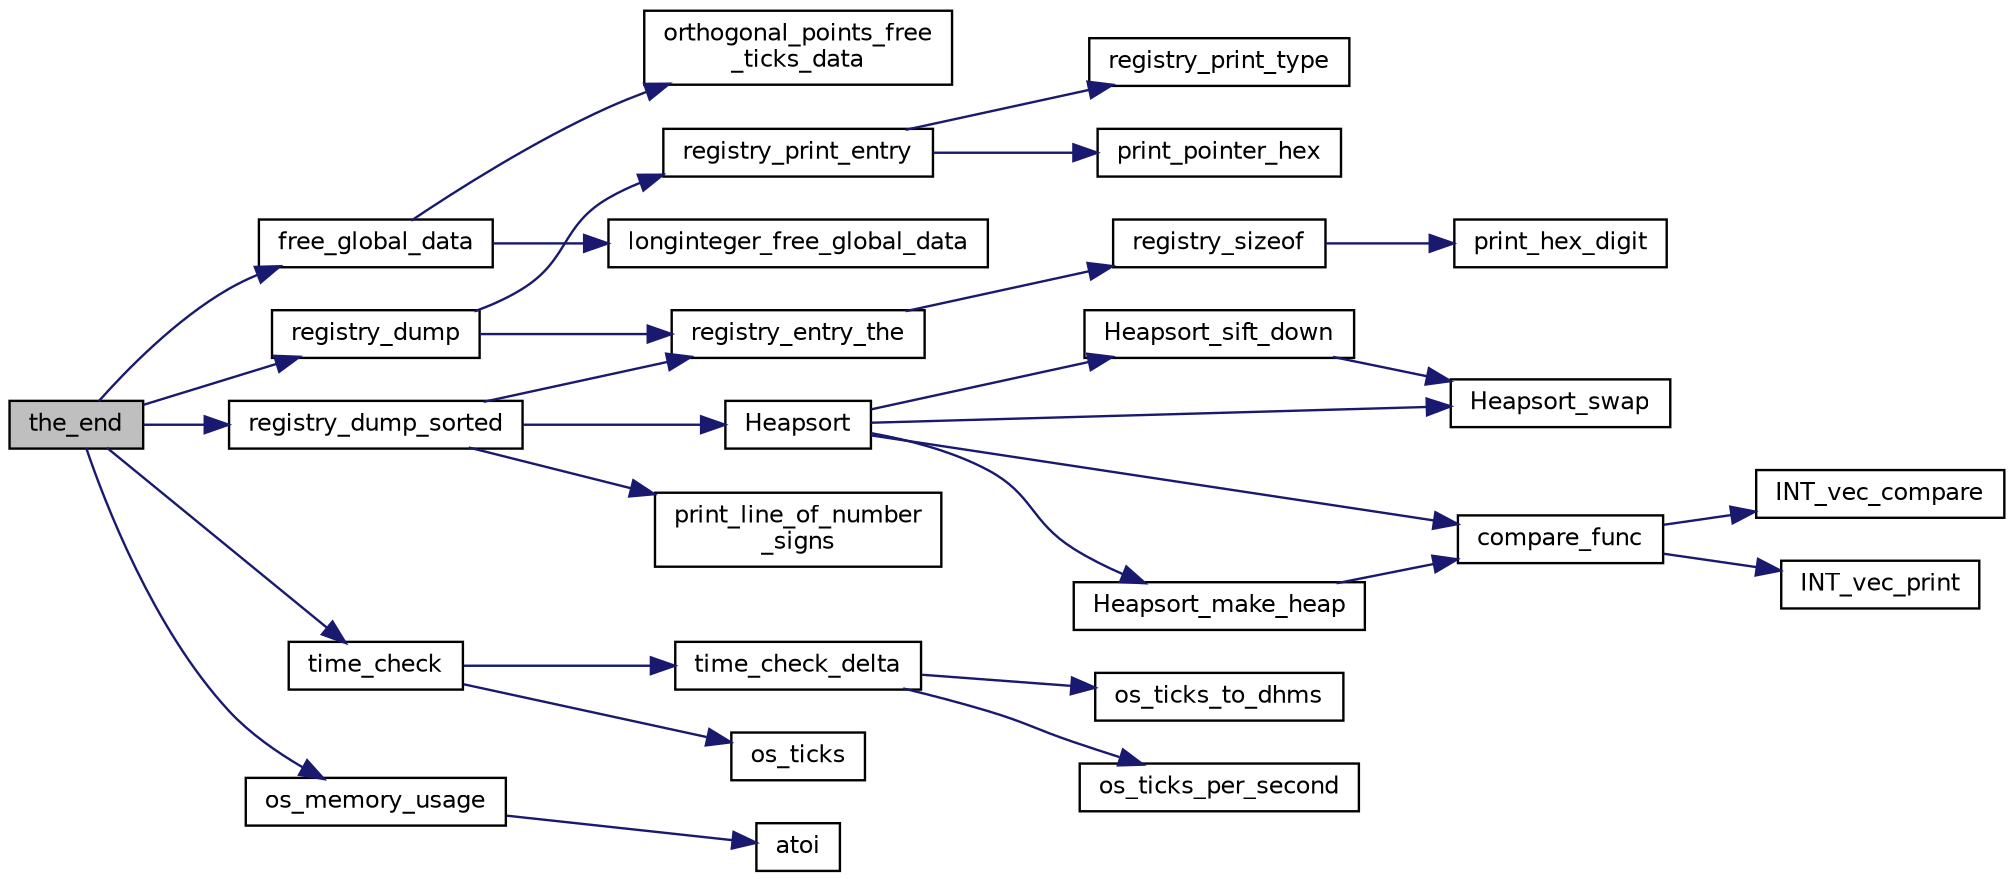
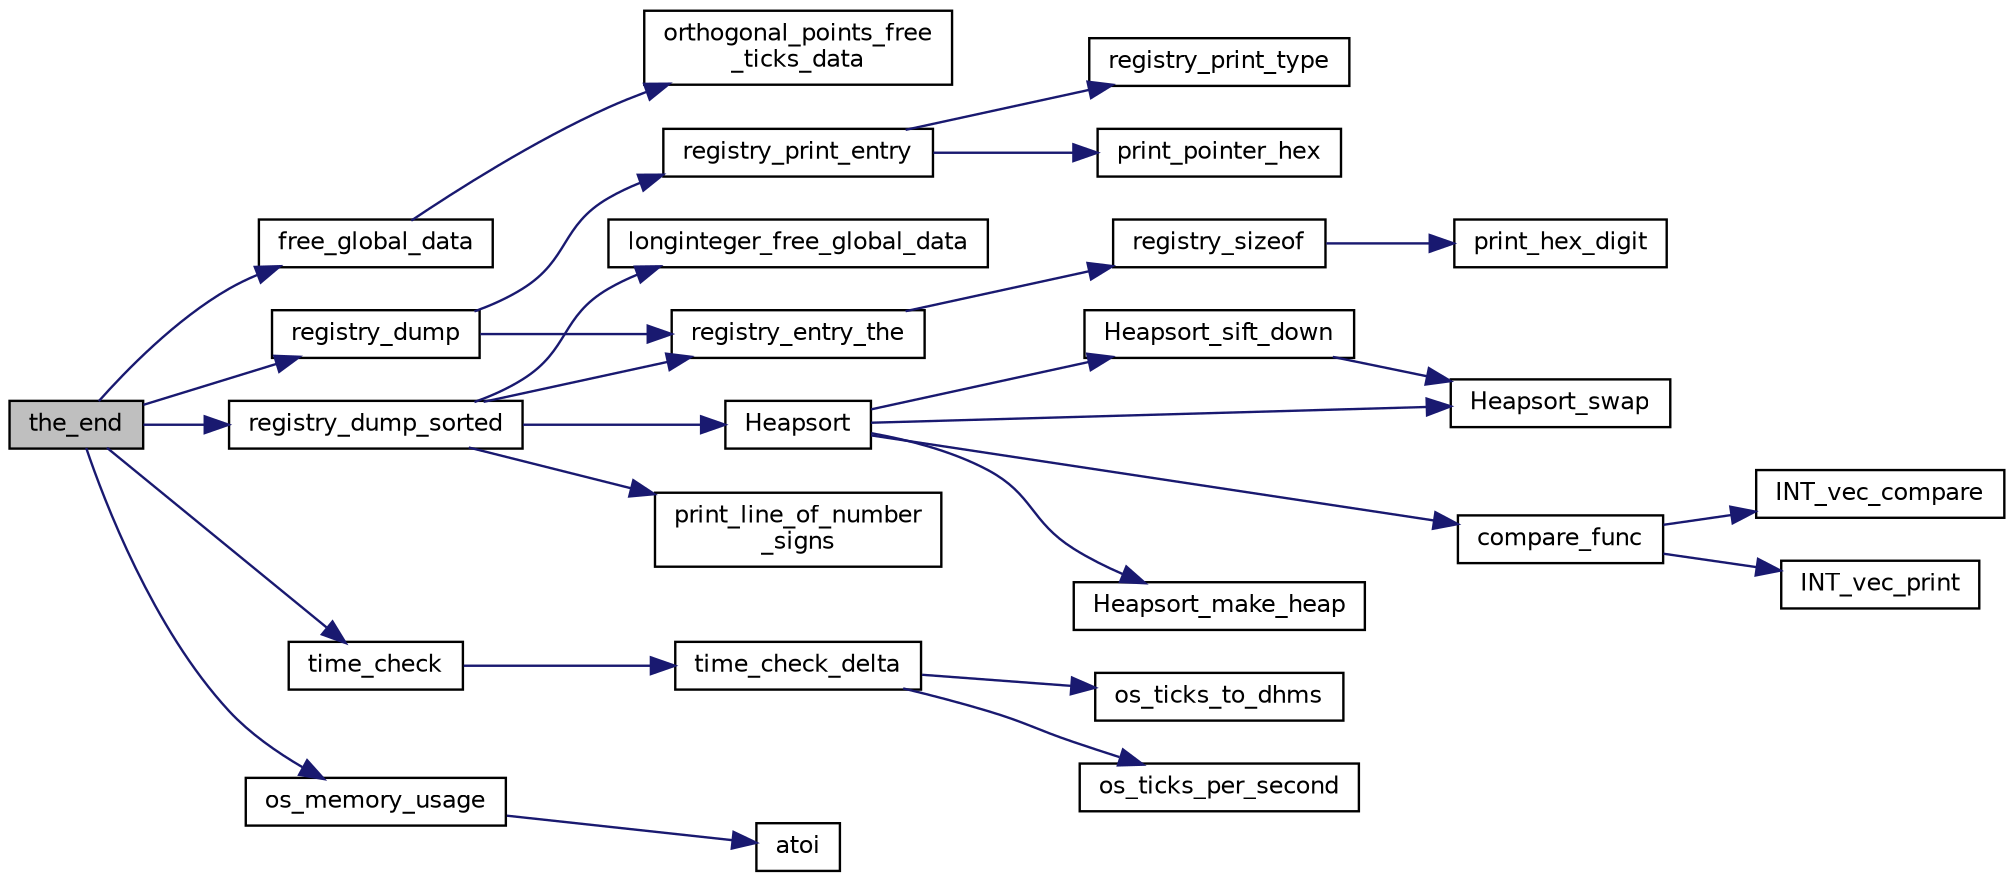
(539, 243) -> (553, 351)
(1385, 574) -> none
(798, 756) -> none
